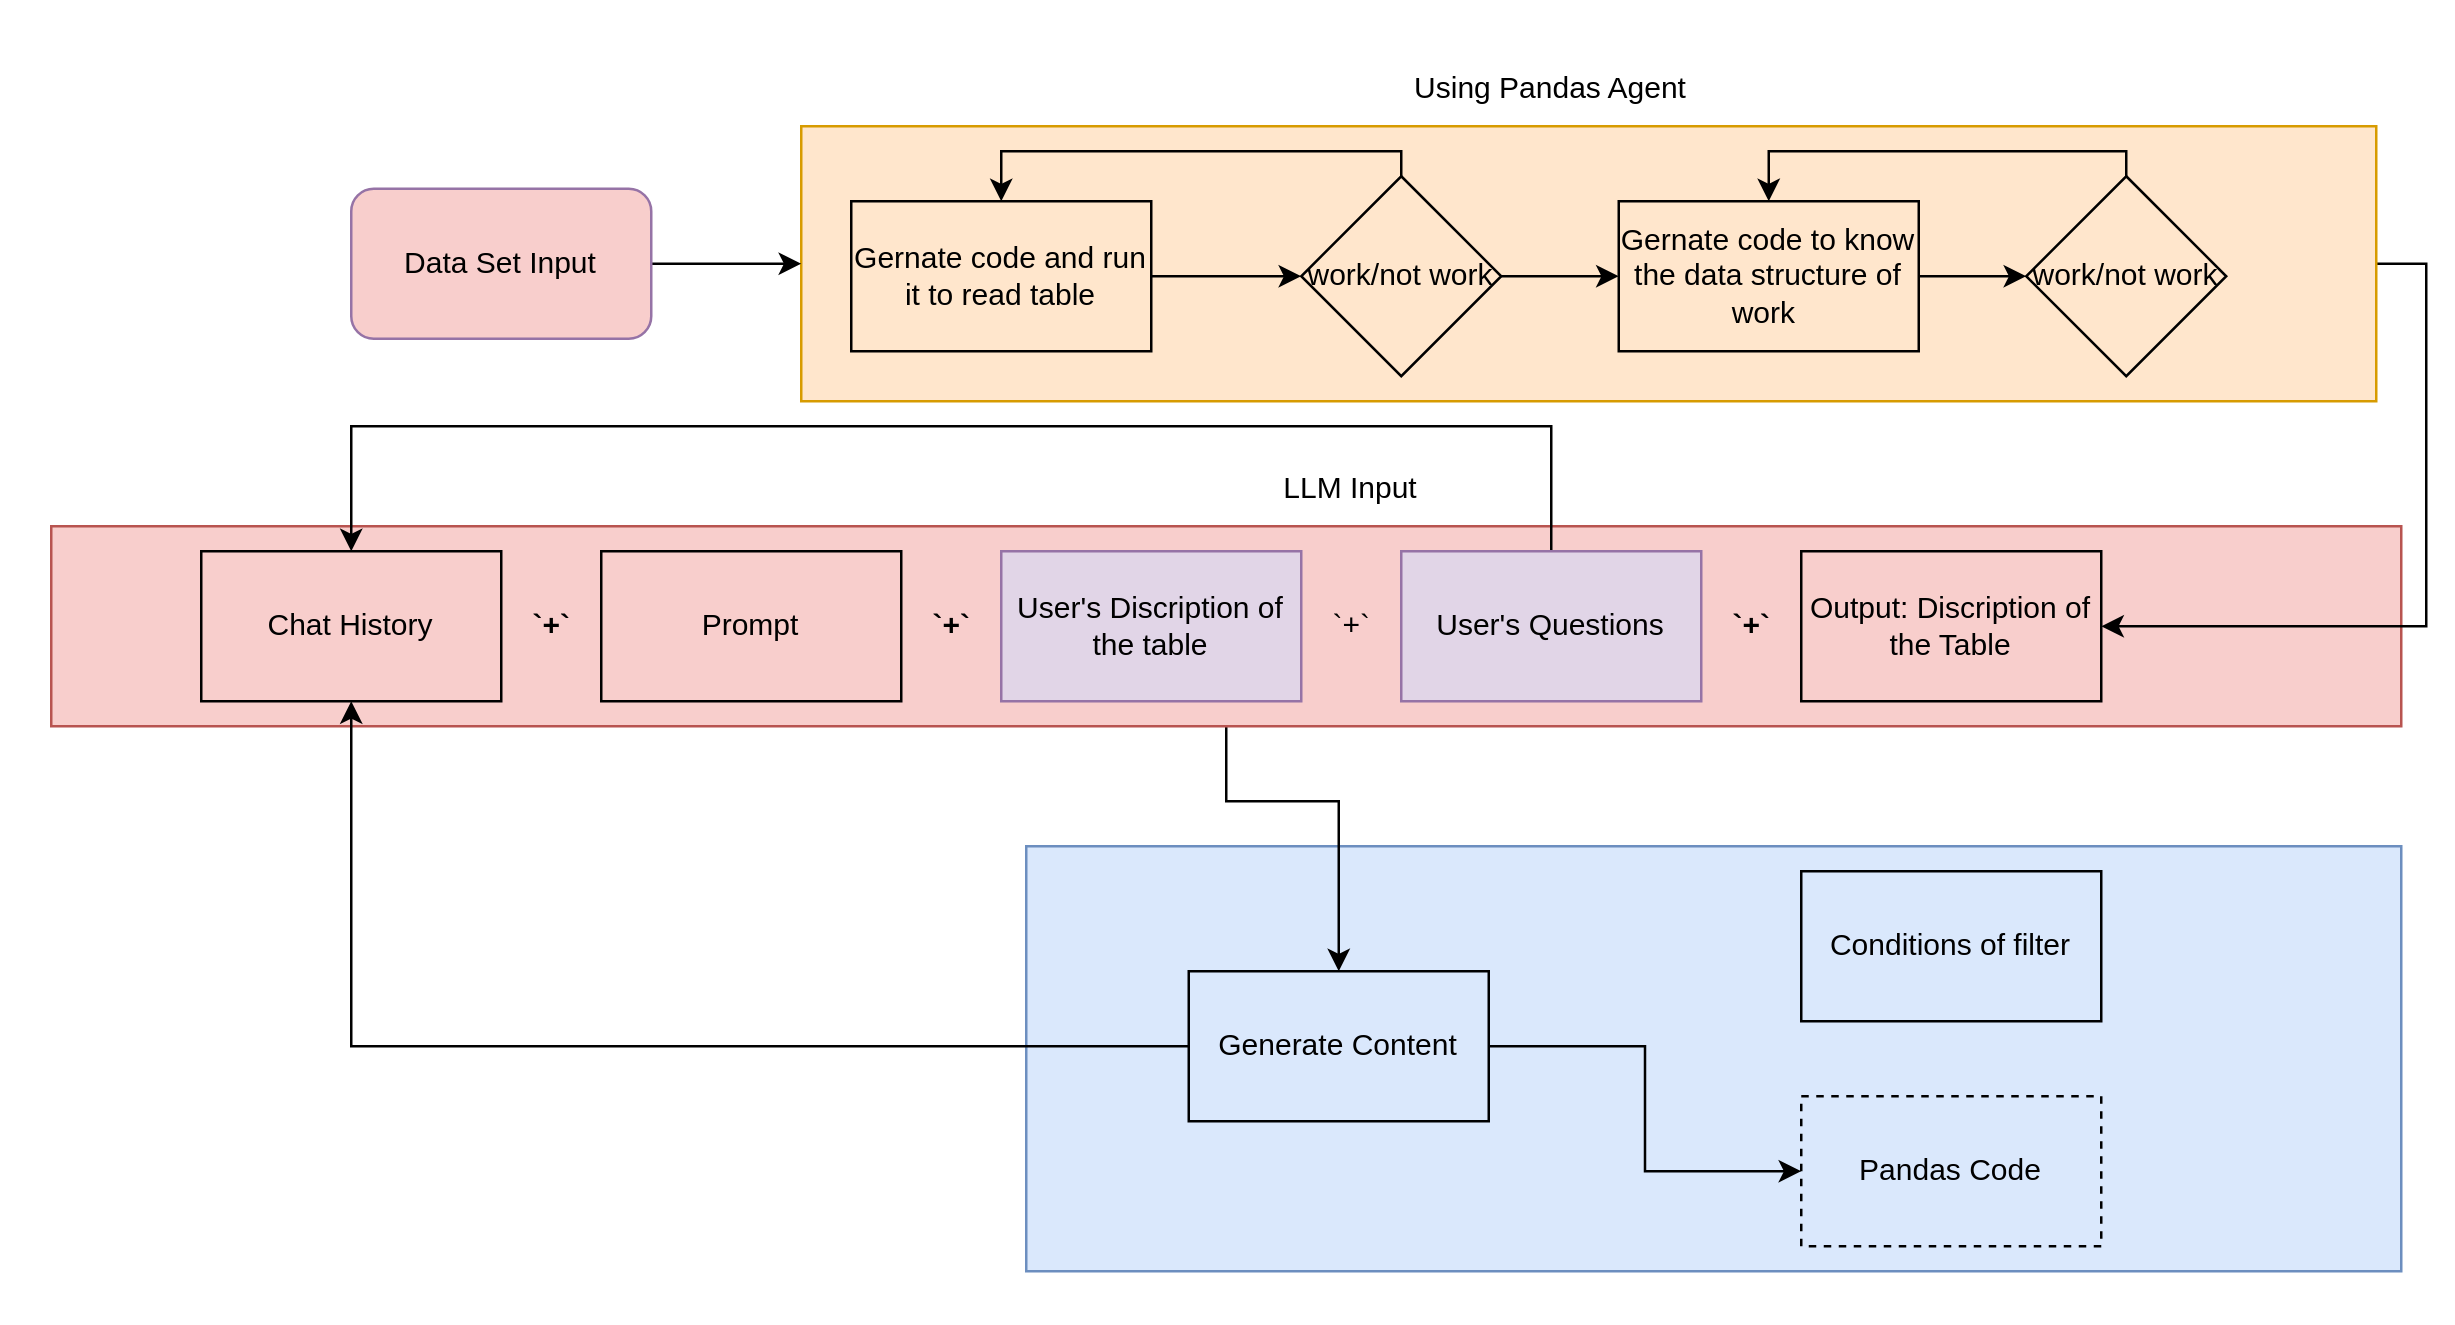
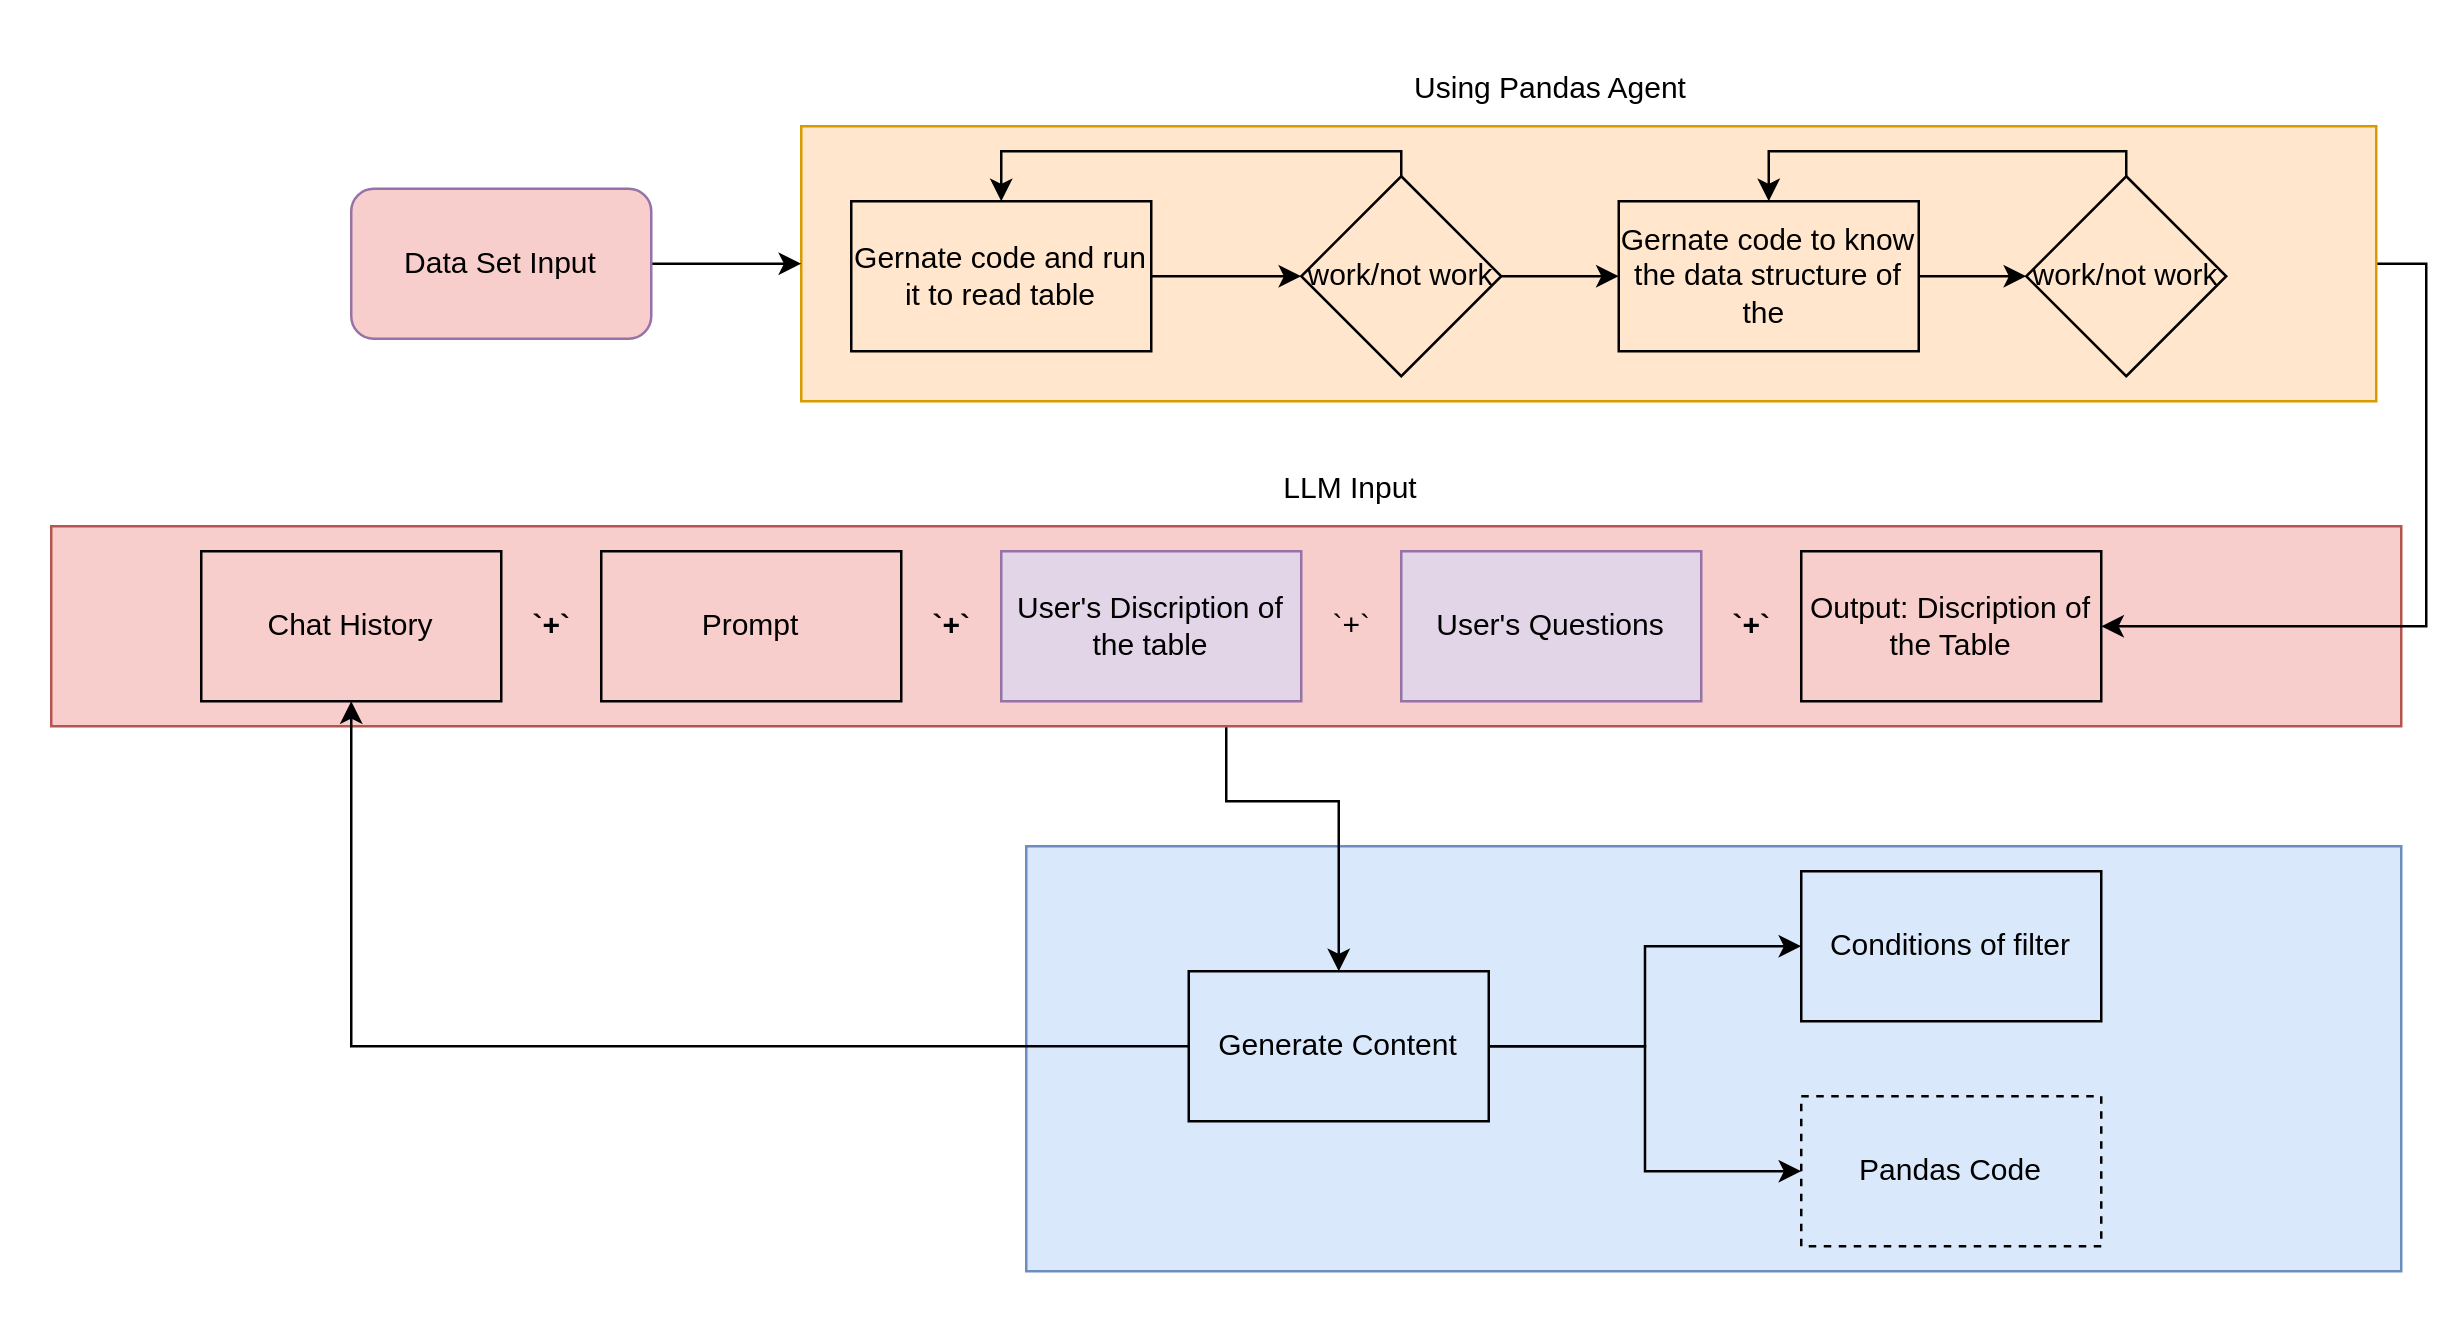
(1769, 276) -> (1769, 276)
(959, 426) -> none
none -> (1667, 946)
